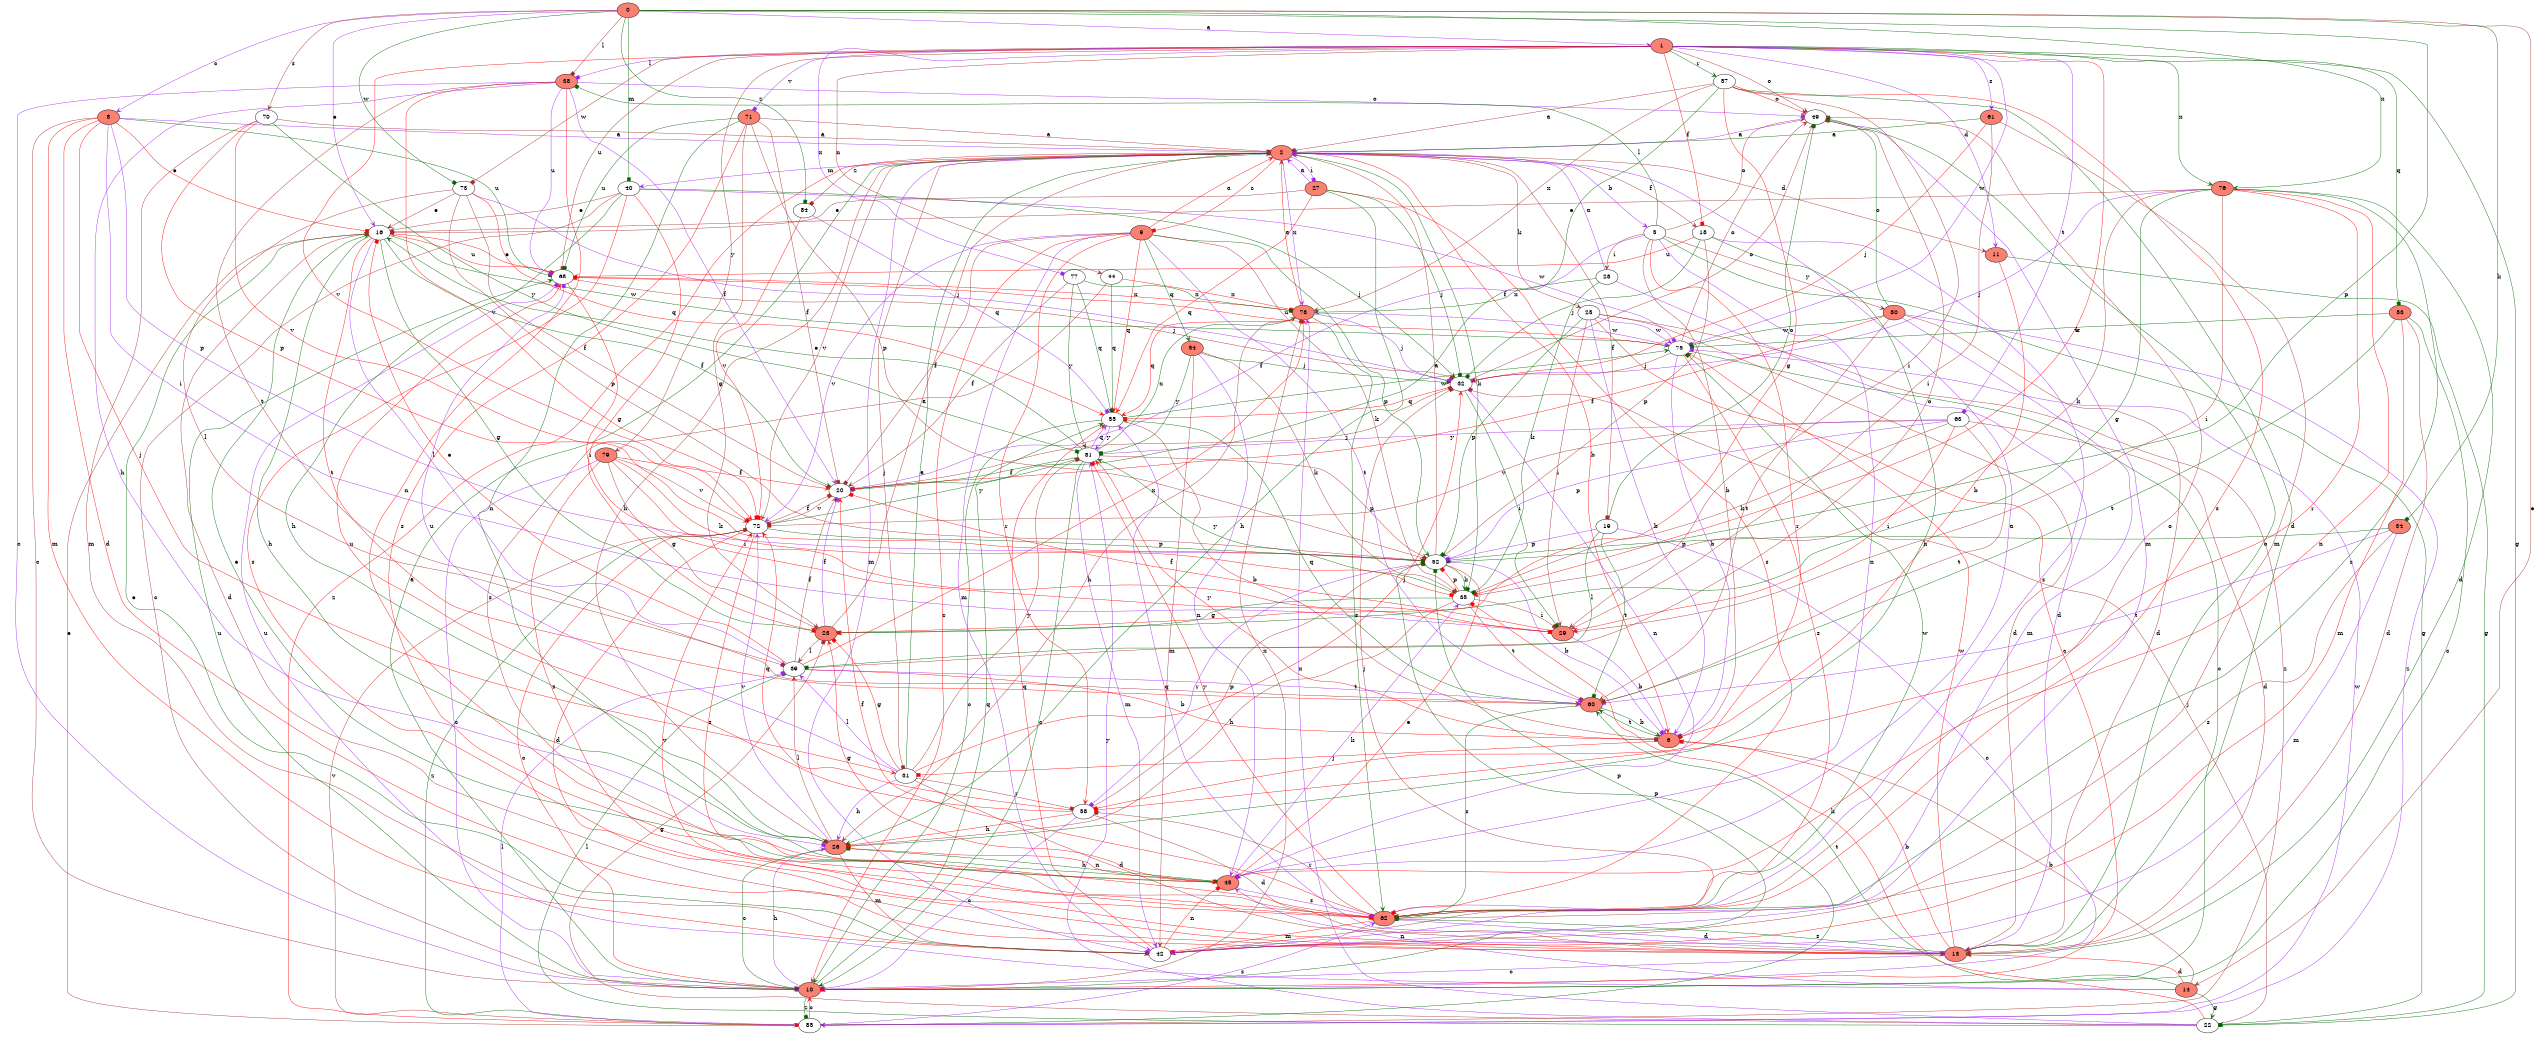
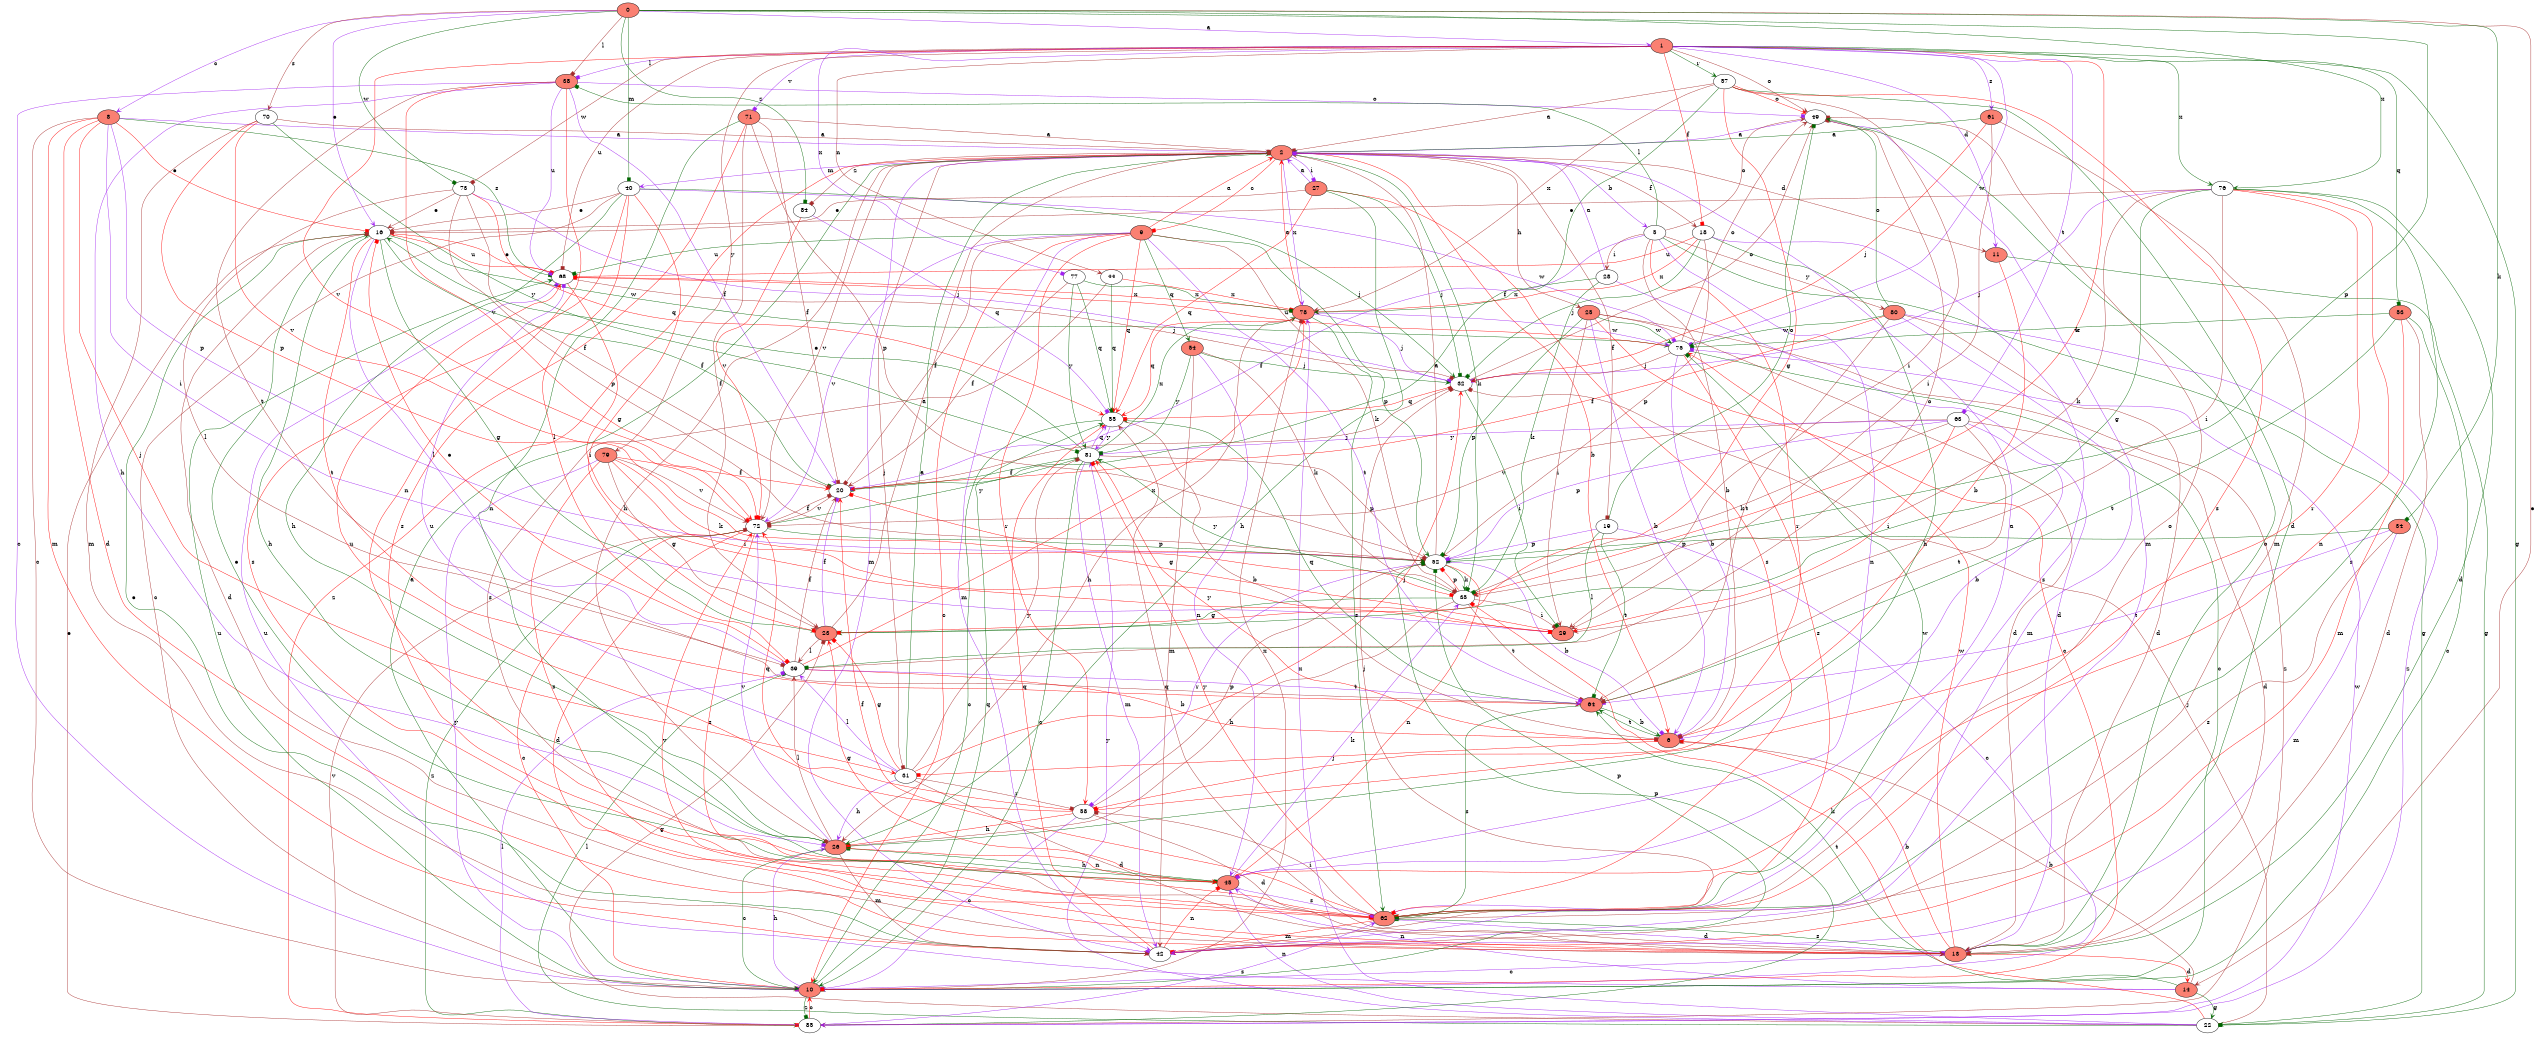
(618, 160) -> (866, 239)
(497, 188) -> (497, 188)
(2222, 188) -> (2222, 188)
(1520, 233) -> (1520, 233)
none -> (1515, 298)
(1589, 313) -> (1589, 313)
(1635, 324) -> (1635, 324)
(618, 342) -> (618, 342)
(1394, 382) -> none
(721, 384) -> (721, 384)
none -> (563, 470)
(1171, 562) -> (1171, 562)
(1626, 675) -> (1944, 615)
(1591, 705) -> (1591, 705)
(456, 723) -> (456, 723)
(1409, 723) -> (1409, 723)
(1650, 766) -> (1642, 1014)
(1310, 865) -> (1310, 865)
(1356, 920) -> (1356, 920)
(2081, 959) -> (2081, 956)
